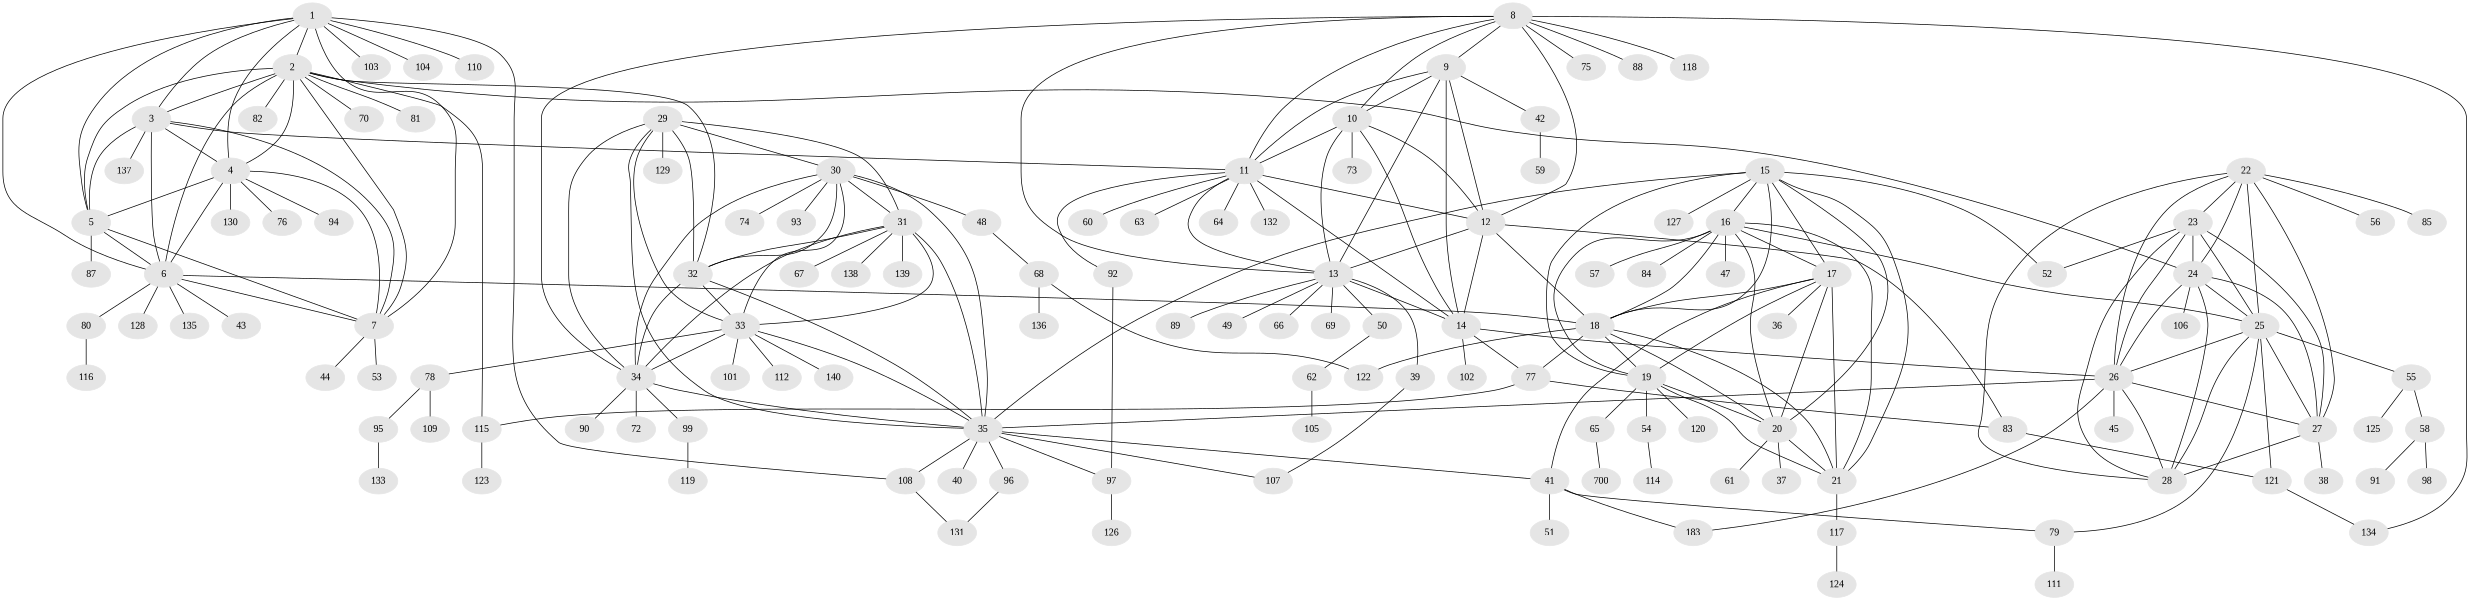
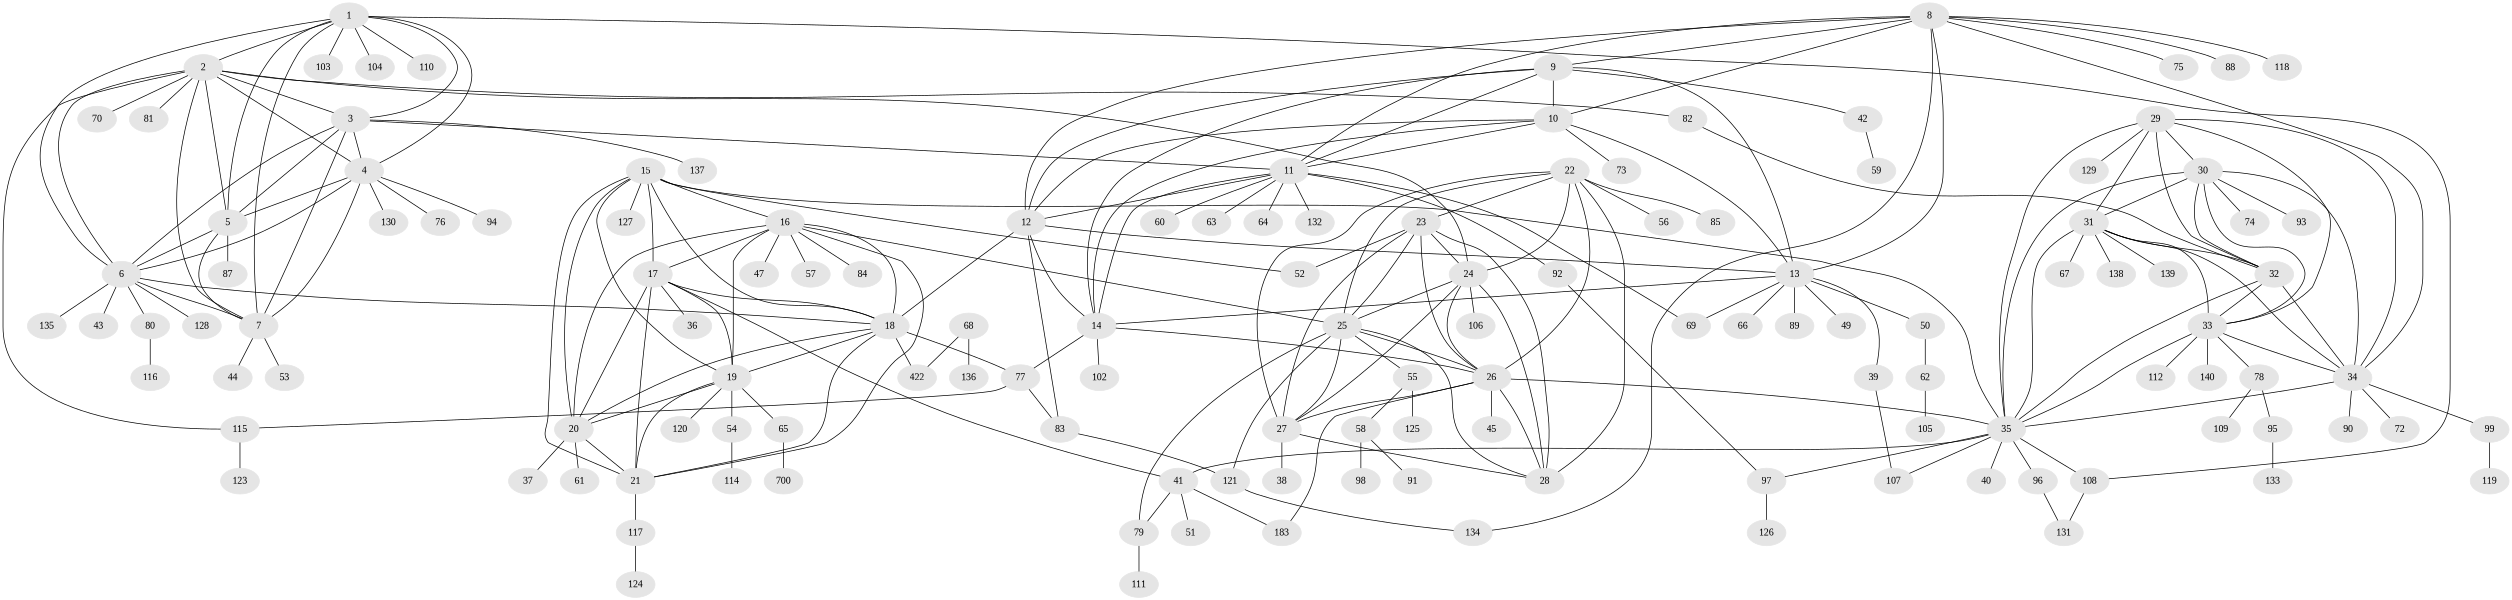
(582, 89) -> (1981, 196)
(982, 223) -> none
(1215, 249) -> (1521, 226)
(730, 378) -> none
(1364, 378) -> (917, 378)
